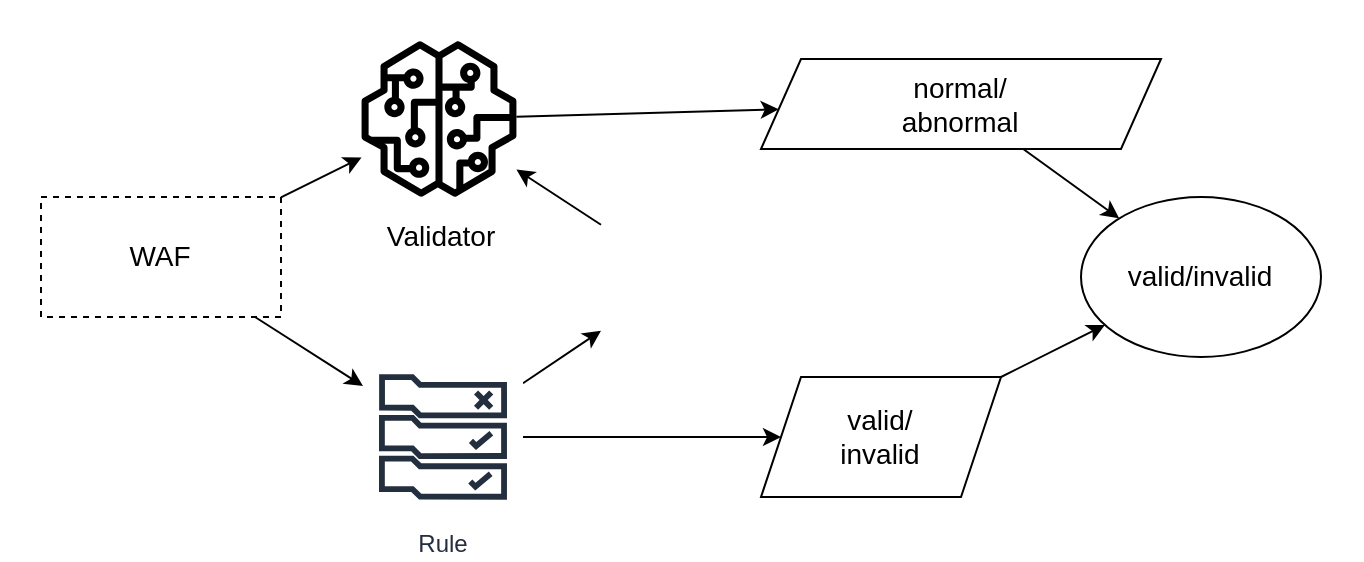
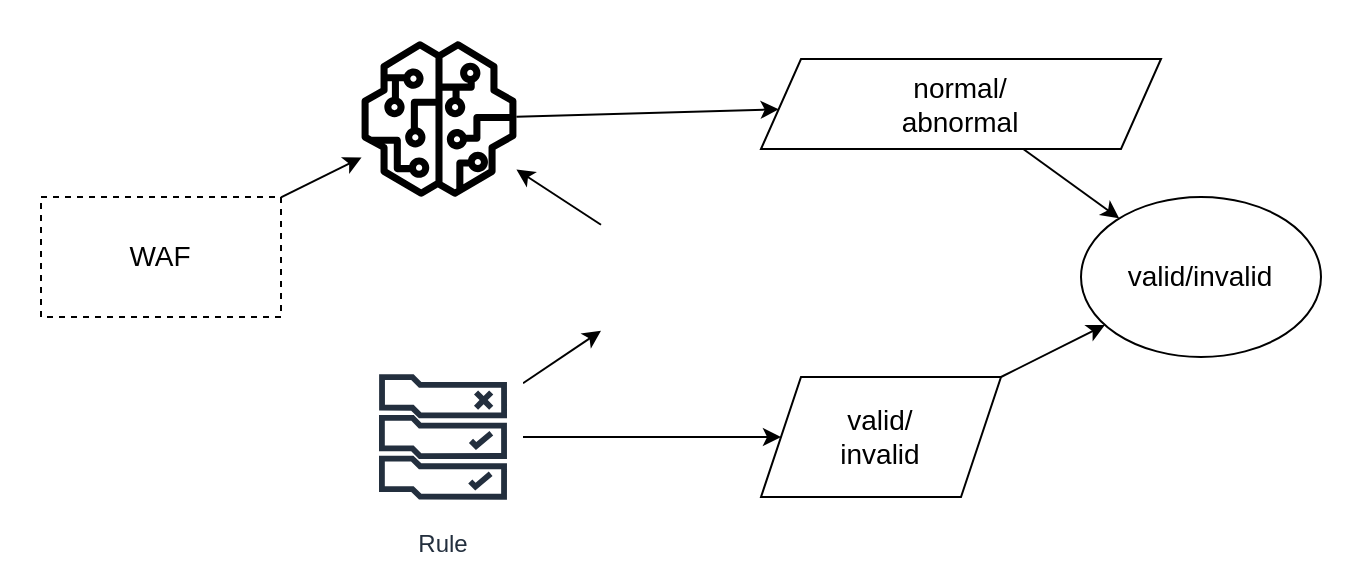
(441, 237) -> none
(303, 348) -> none
